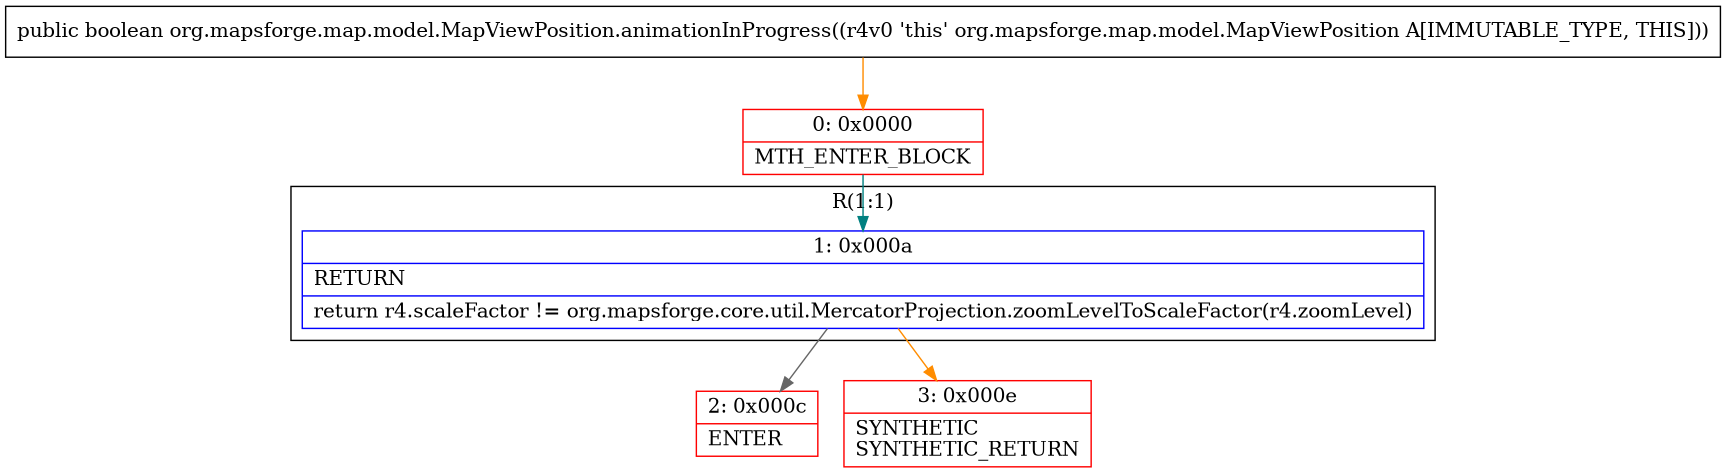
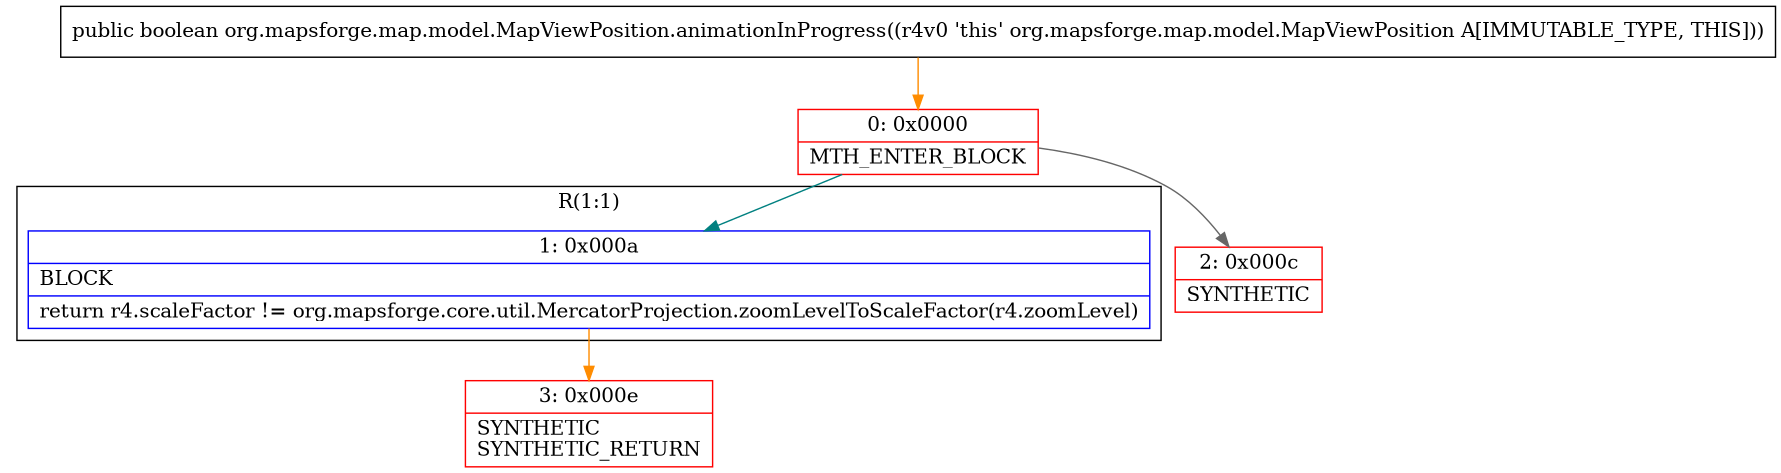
(359, 279) -> (76, 279)
(808, 354) -> (1139, 173)
(745, 439) -> (1249, 295)
